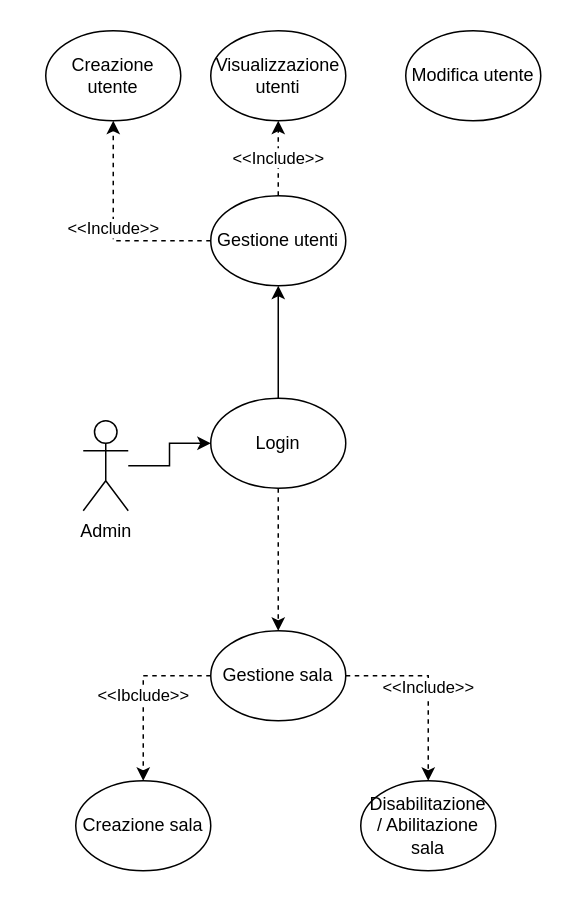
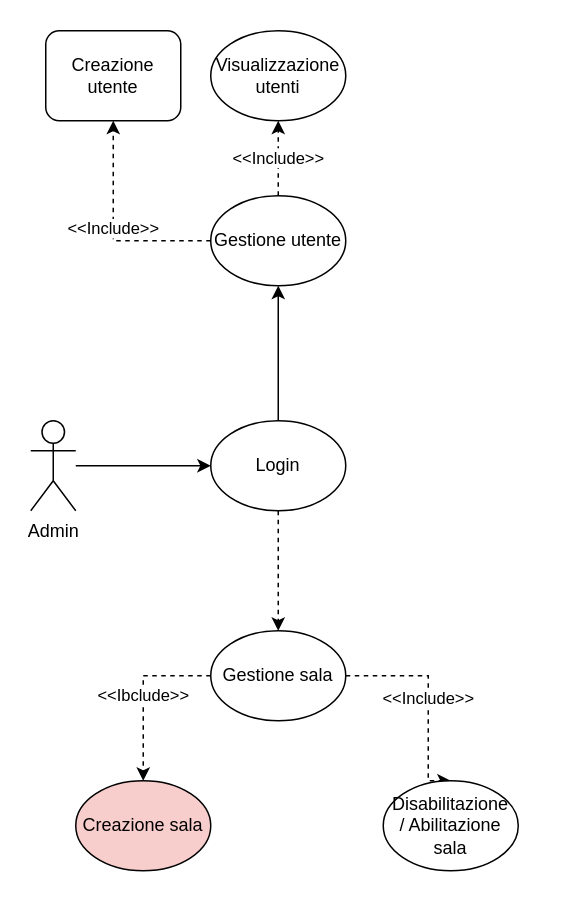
(113, 76) -> (113, 76)
(473, 76) -> none
(278, 241) -> (278, 241)
(278, 443) -> (278, 466)
(106, 466) -> (53, 466)
(143, 826) -> (143, 826)
(428, 826) -> (451, 826)
